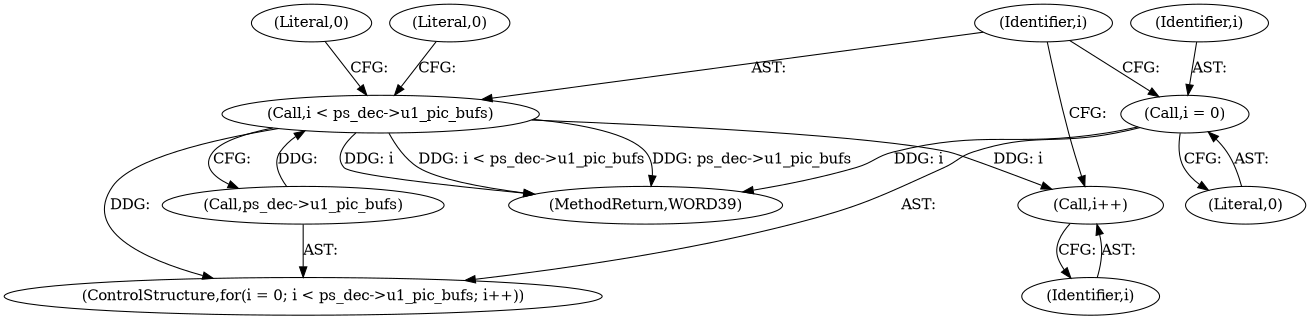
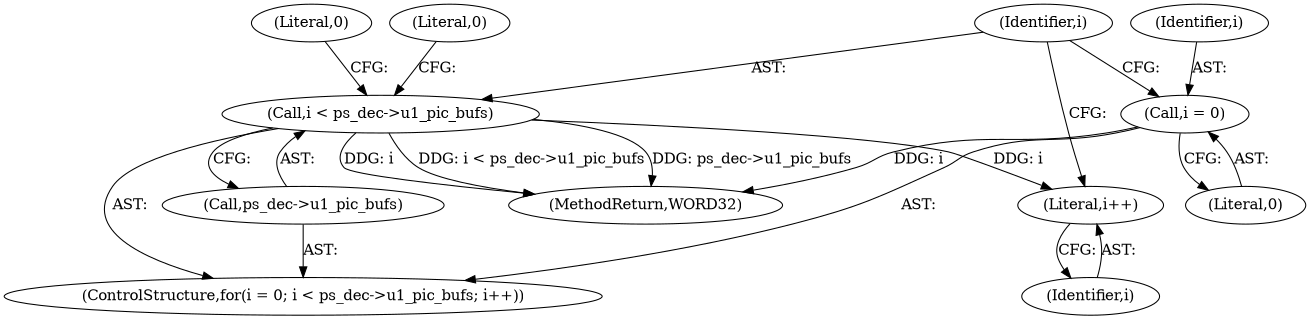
(300, 160) -> (300, 160)
(132, 205) -> (132, 205)
(646, 205) -> (646, 205)
(1091, 205) -> (1091, 205)
